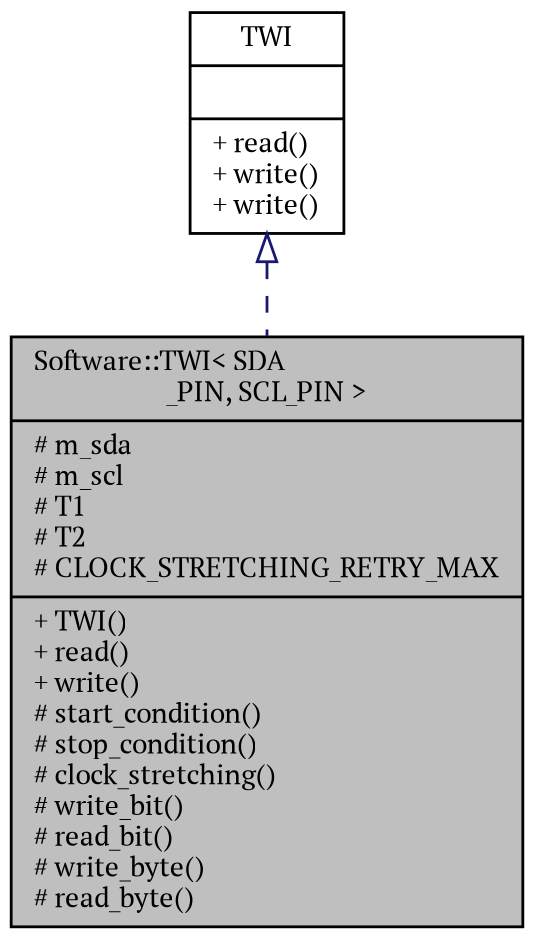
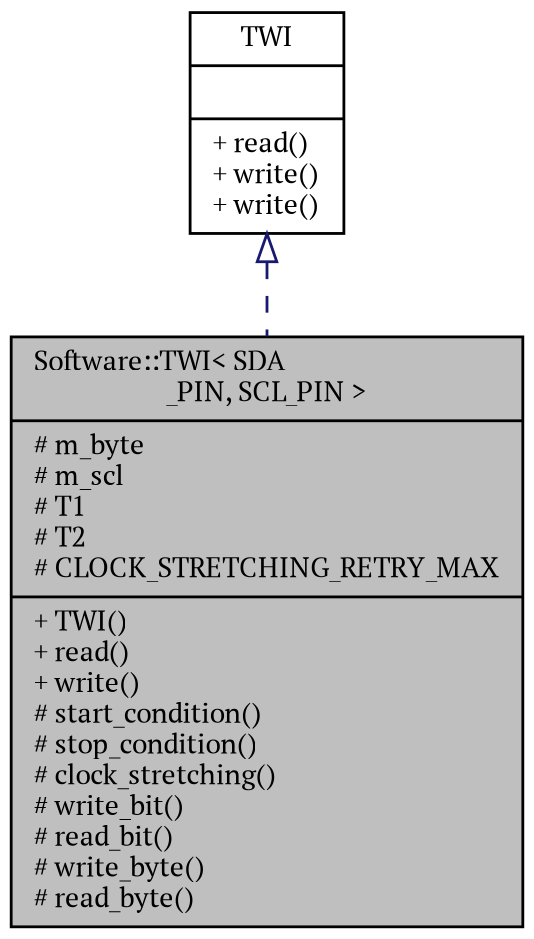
(84, 446) -> (89, 446)
